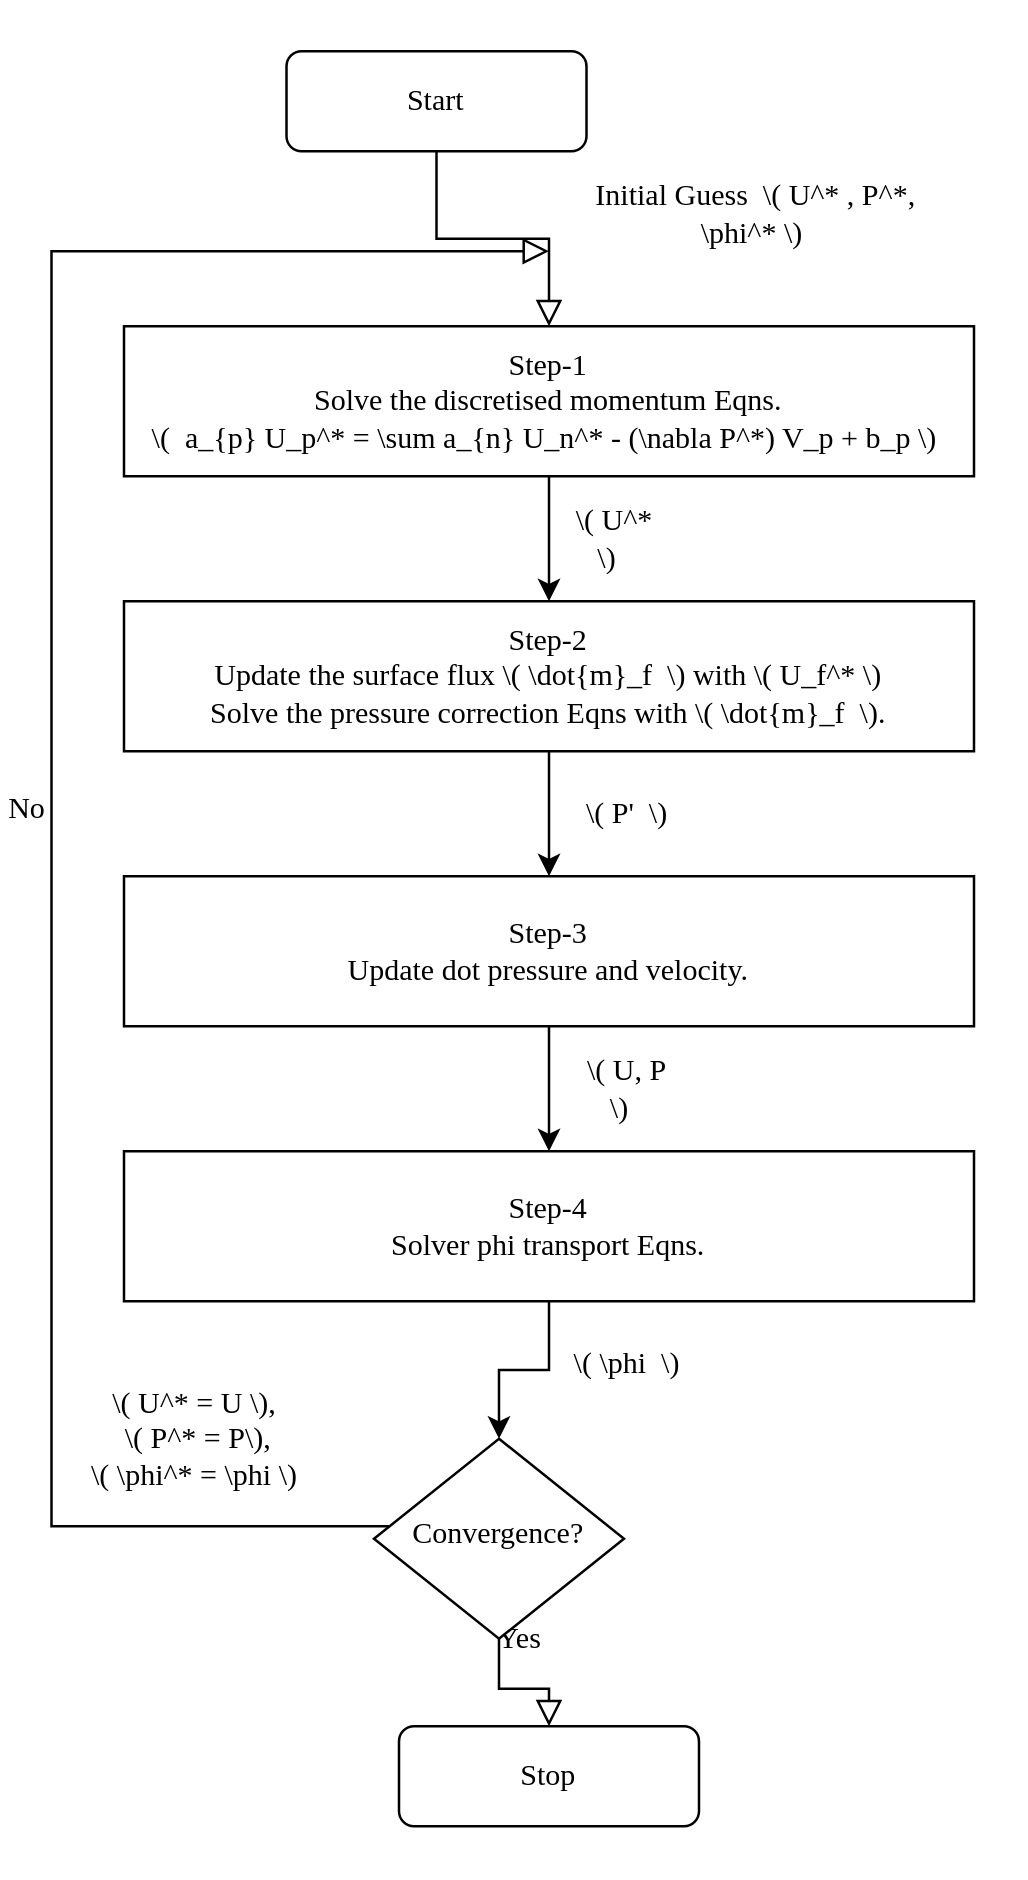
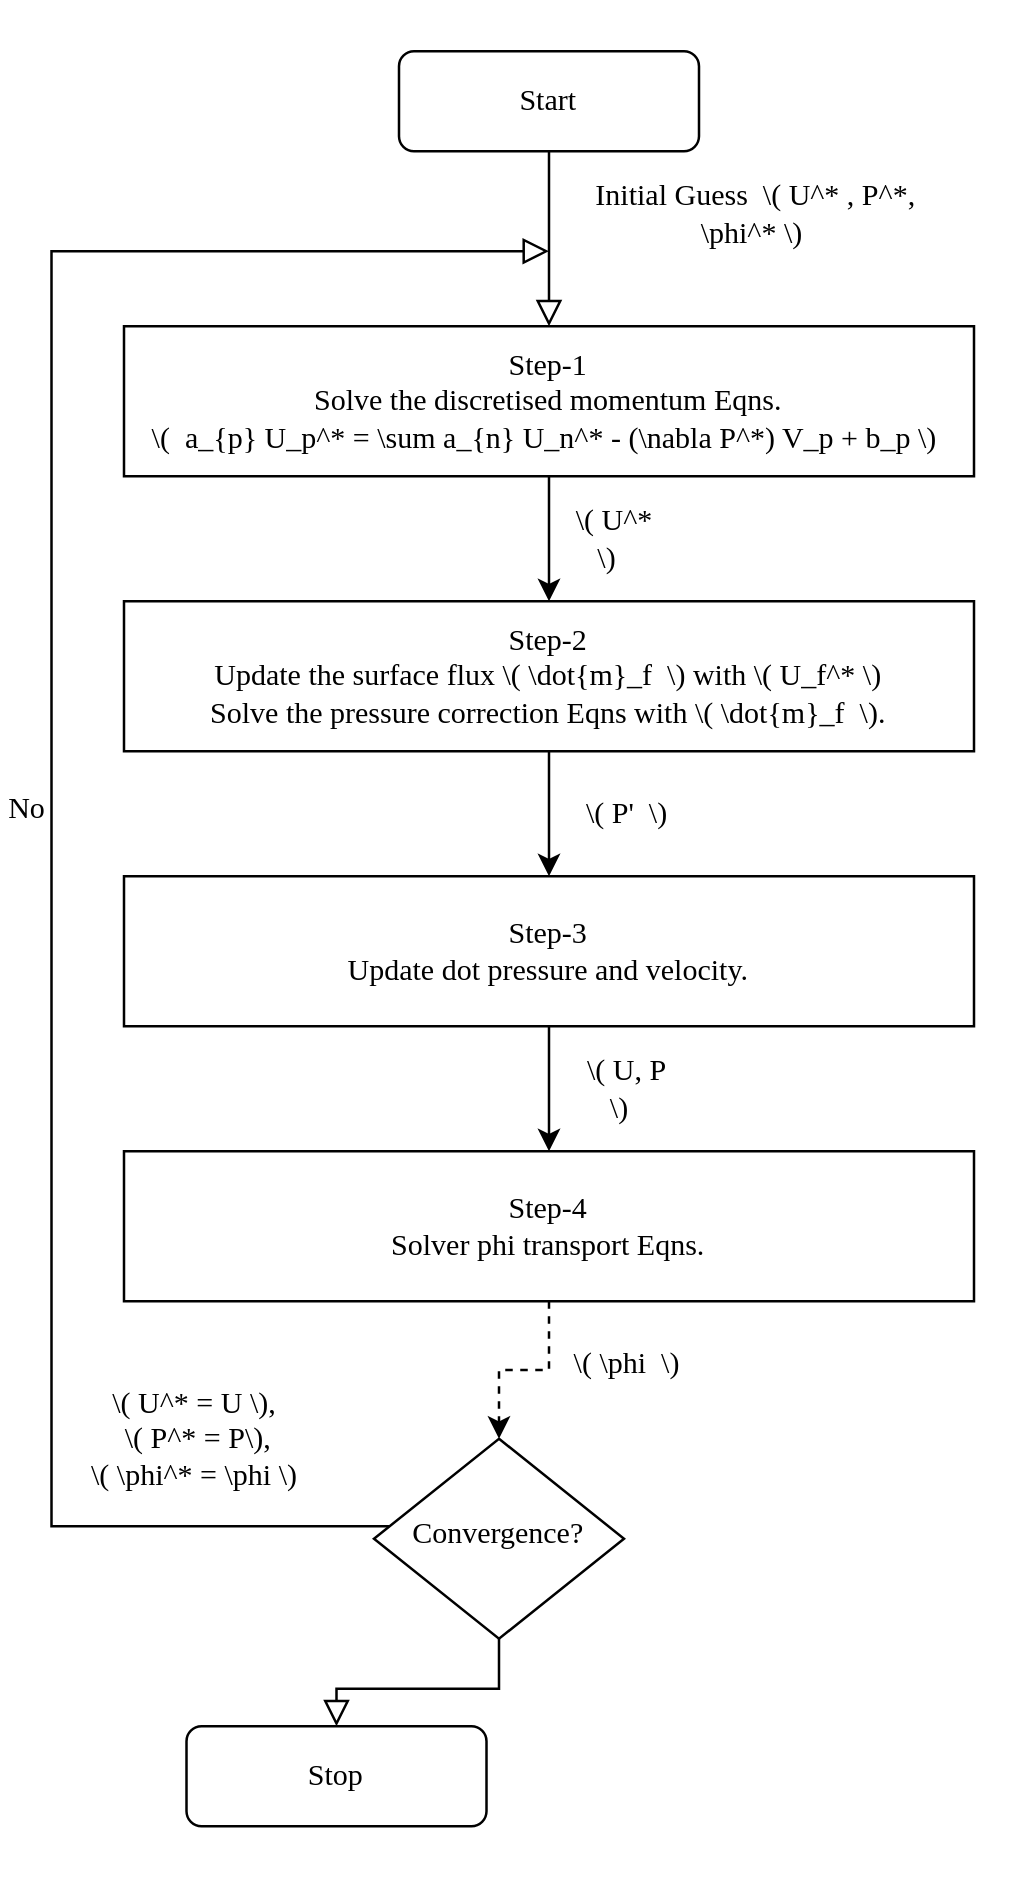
(436, 101) -> (549, 101)
(532, 1370) -> (532, 1370)
(549, 1776) -> (336, 1776)
